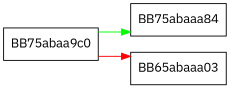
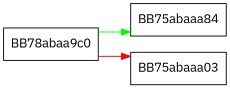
(51, 44) -> (51, 44)
(178, 69) -> (178, 69)
